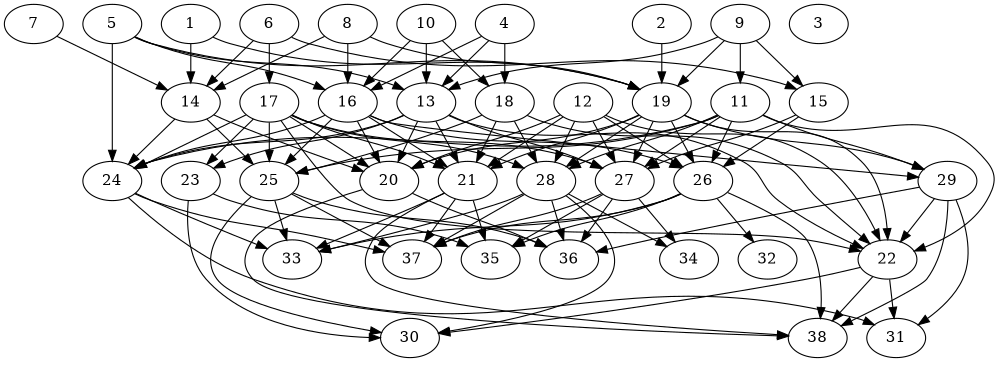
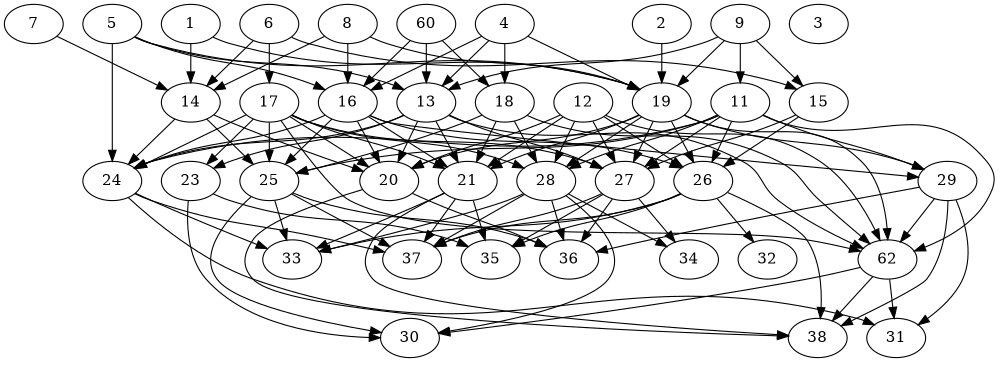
(426, 24) -> (426, 24)
none -> (566, 55)
(887, 259) -> (887, 259)
